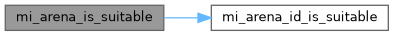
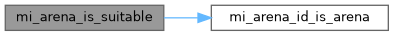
(300, 18) -> (300, 18)
